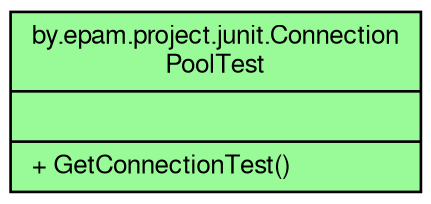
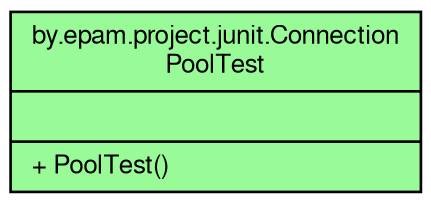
(161, 165) -> (101, 165)
